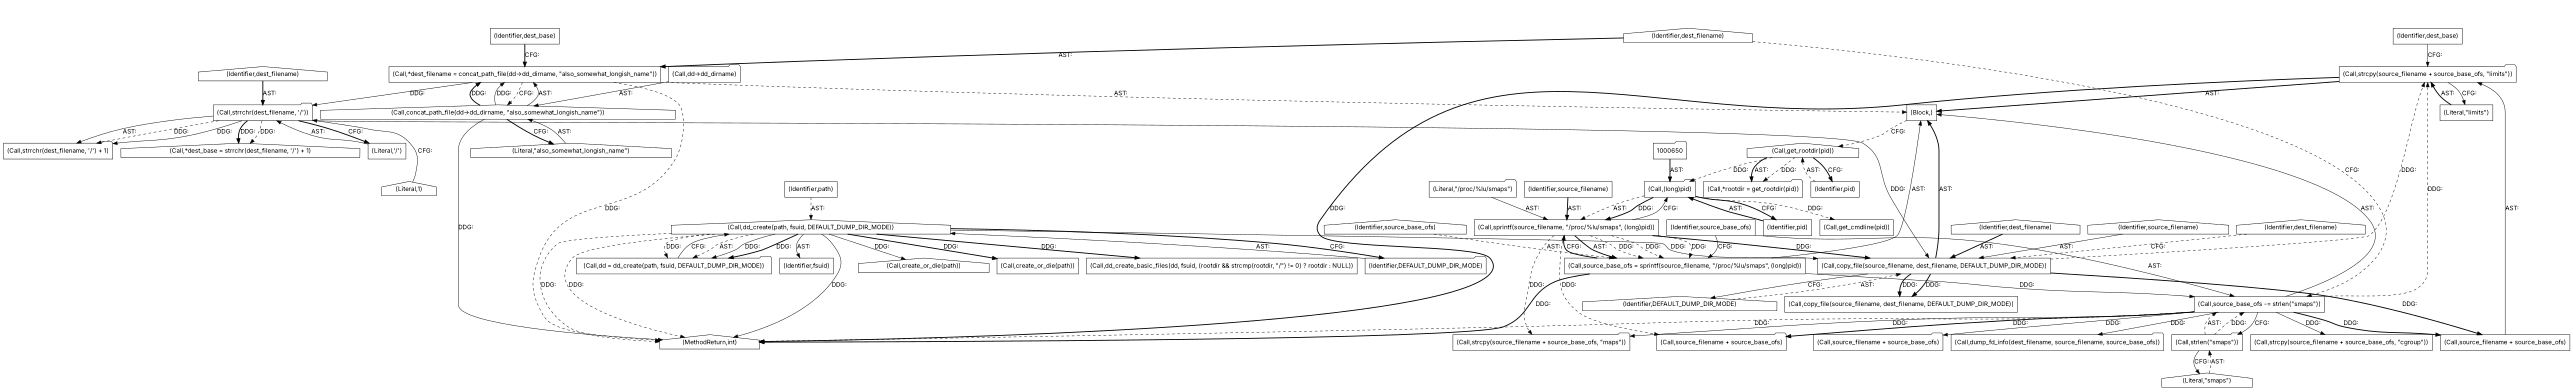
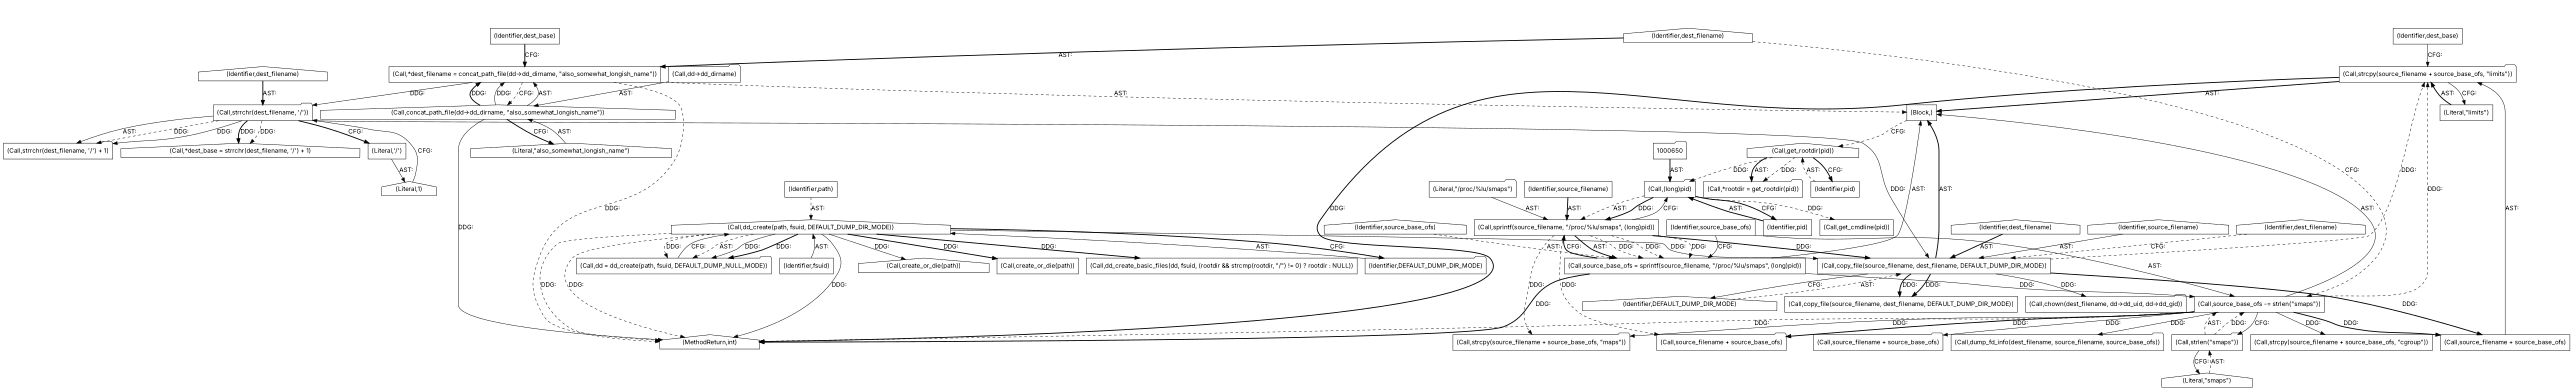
(323, 138) -> (397, 169)
(797, 243) -> (814, 249)
(674, 266) -> (674, 266)
none -> (2106, 304)
